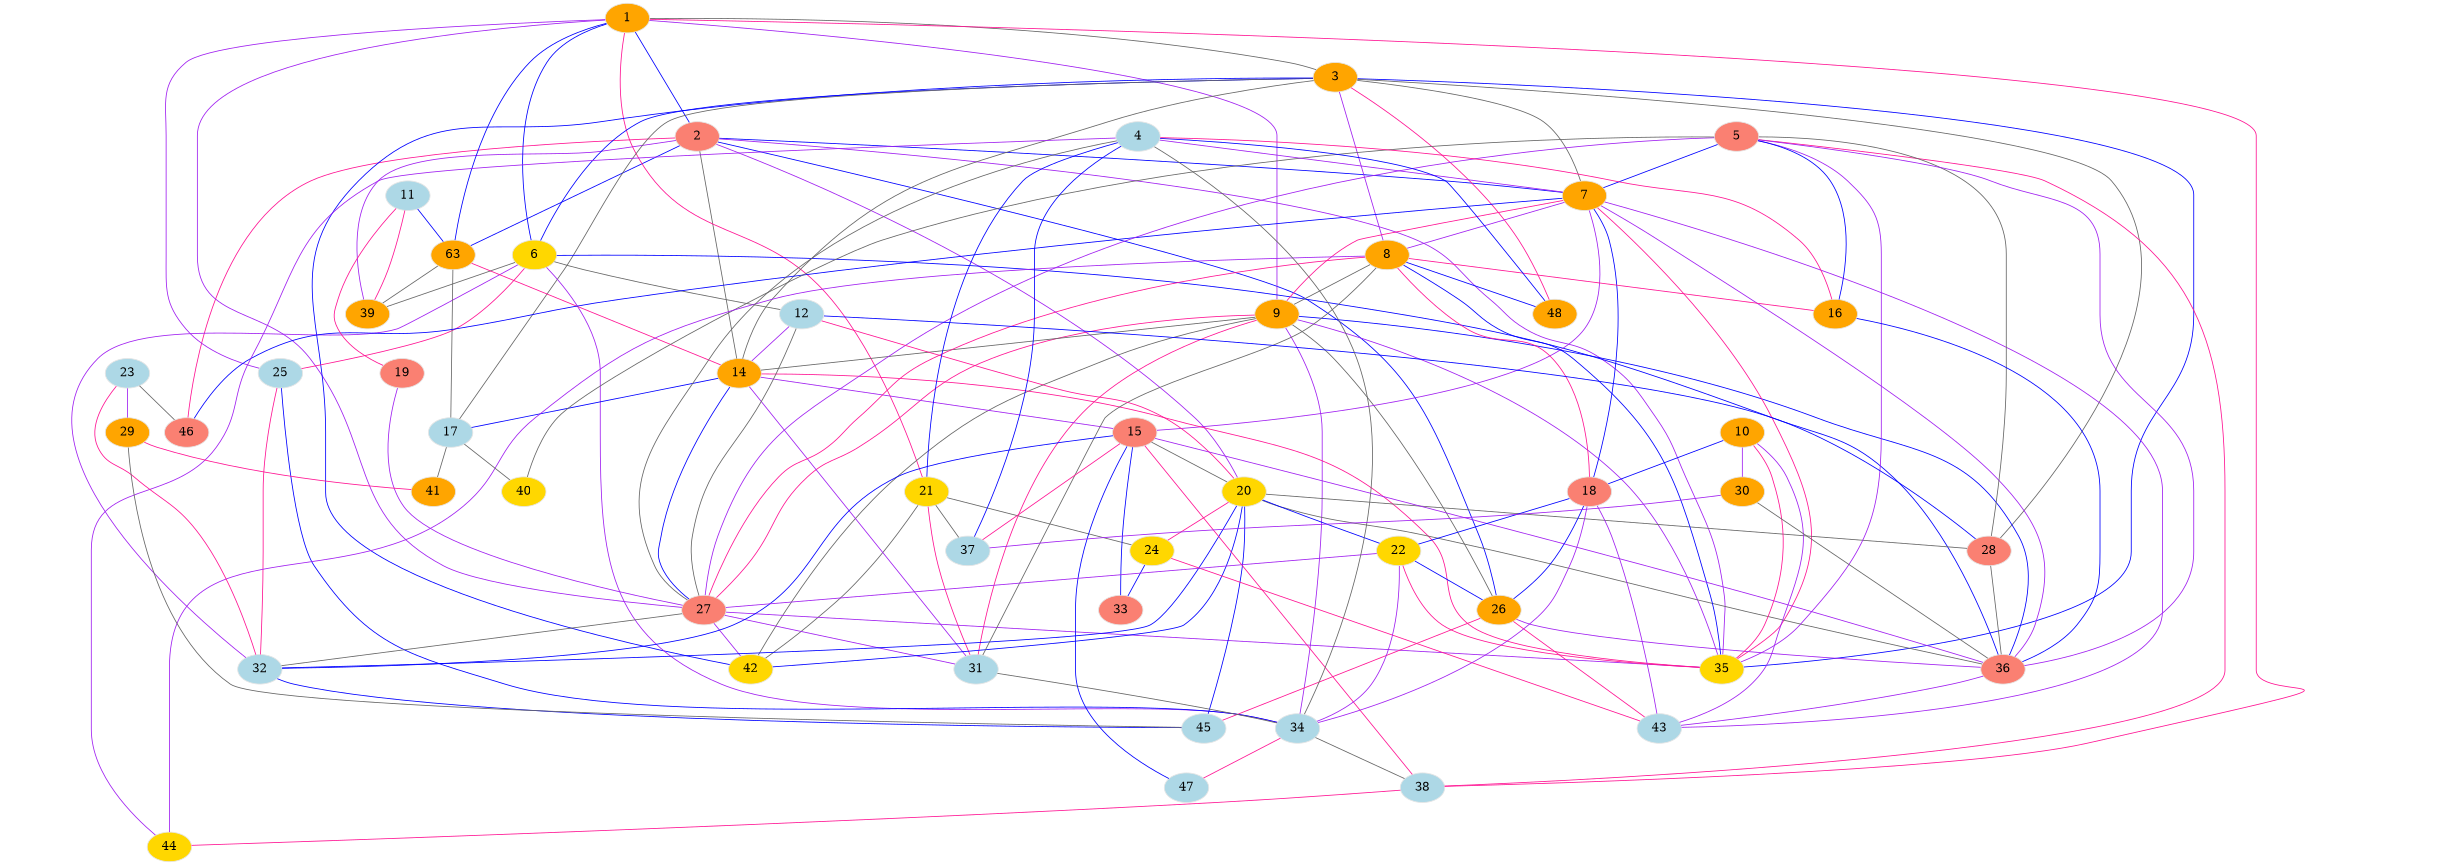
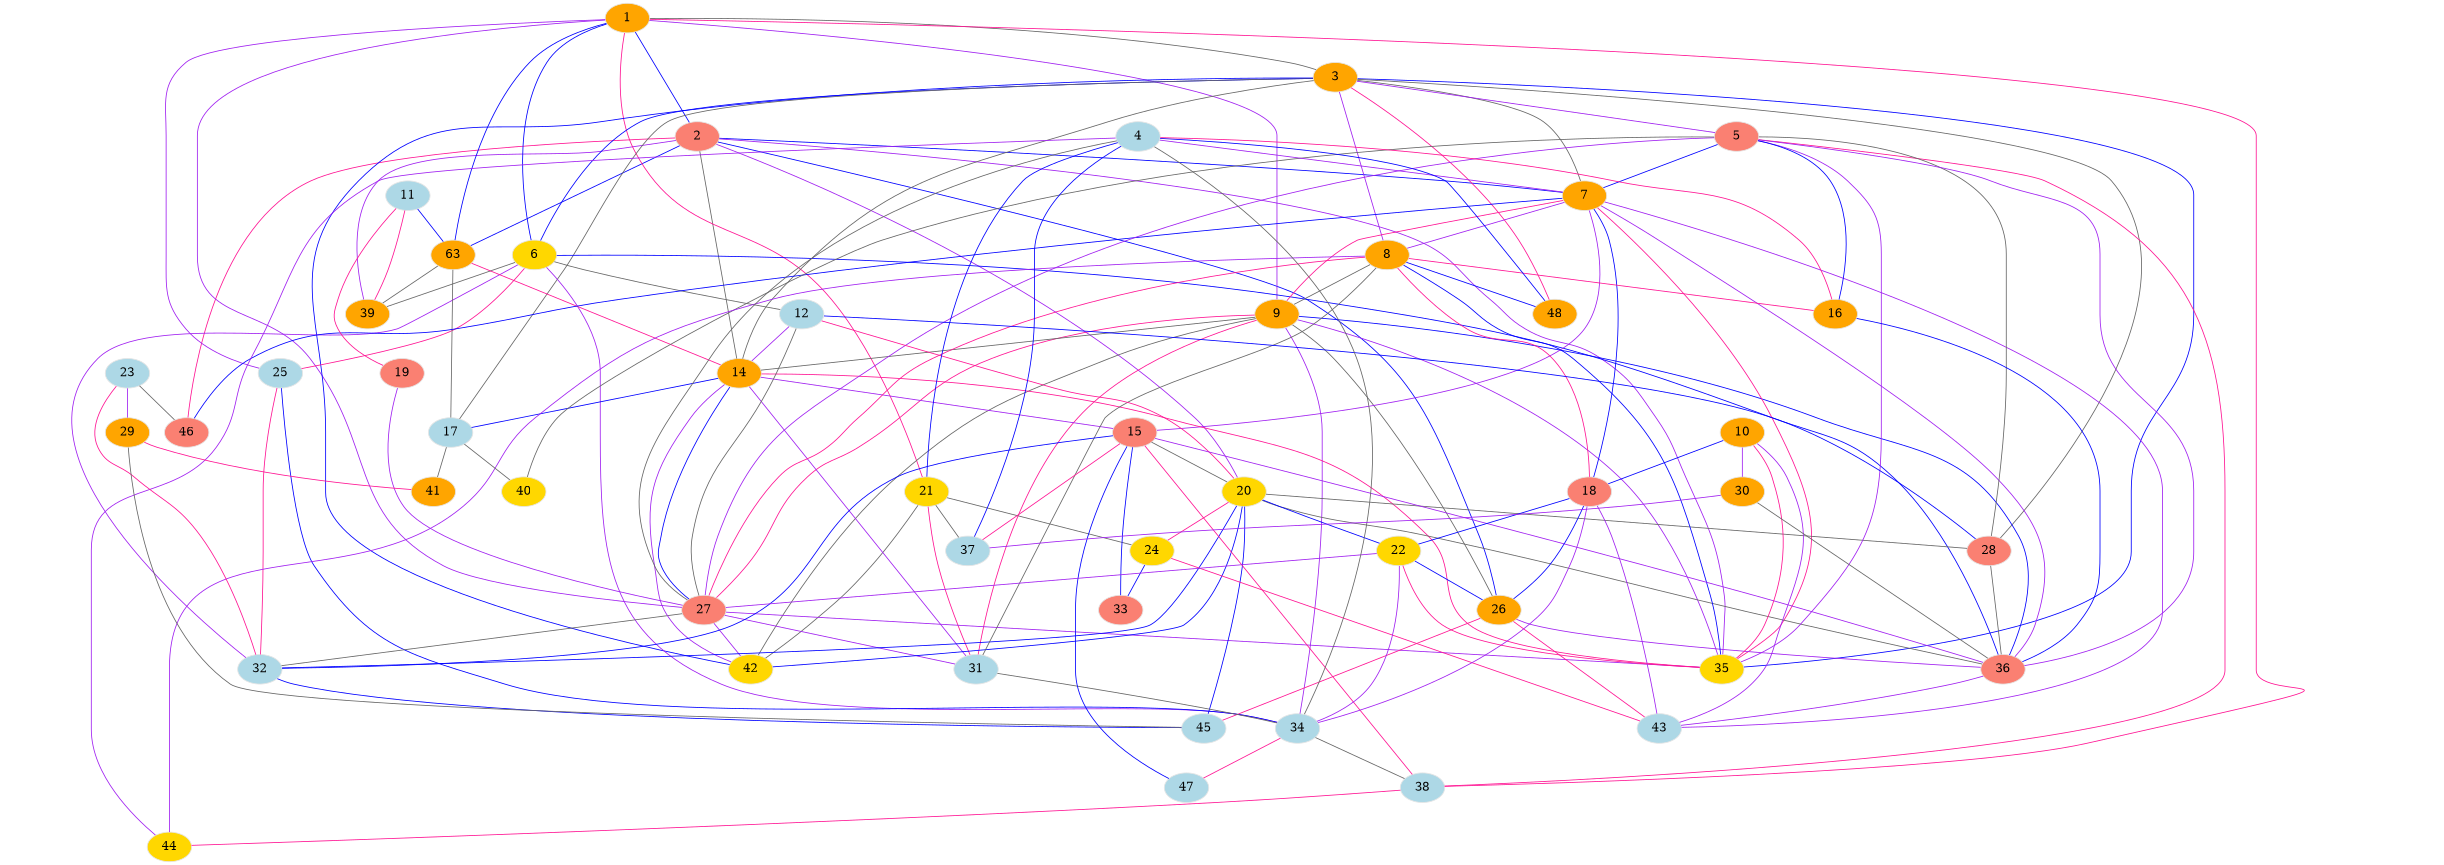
none -> (1536, 107)
none -> (651, 529)
